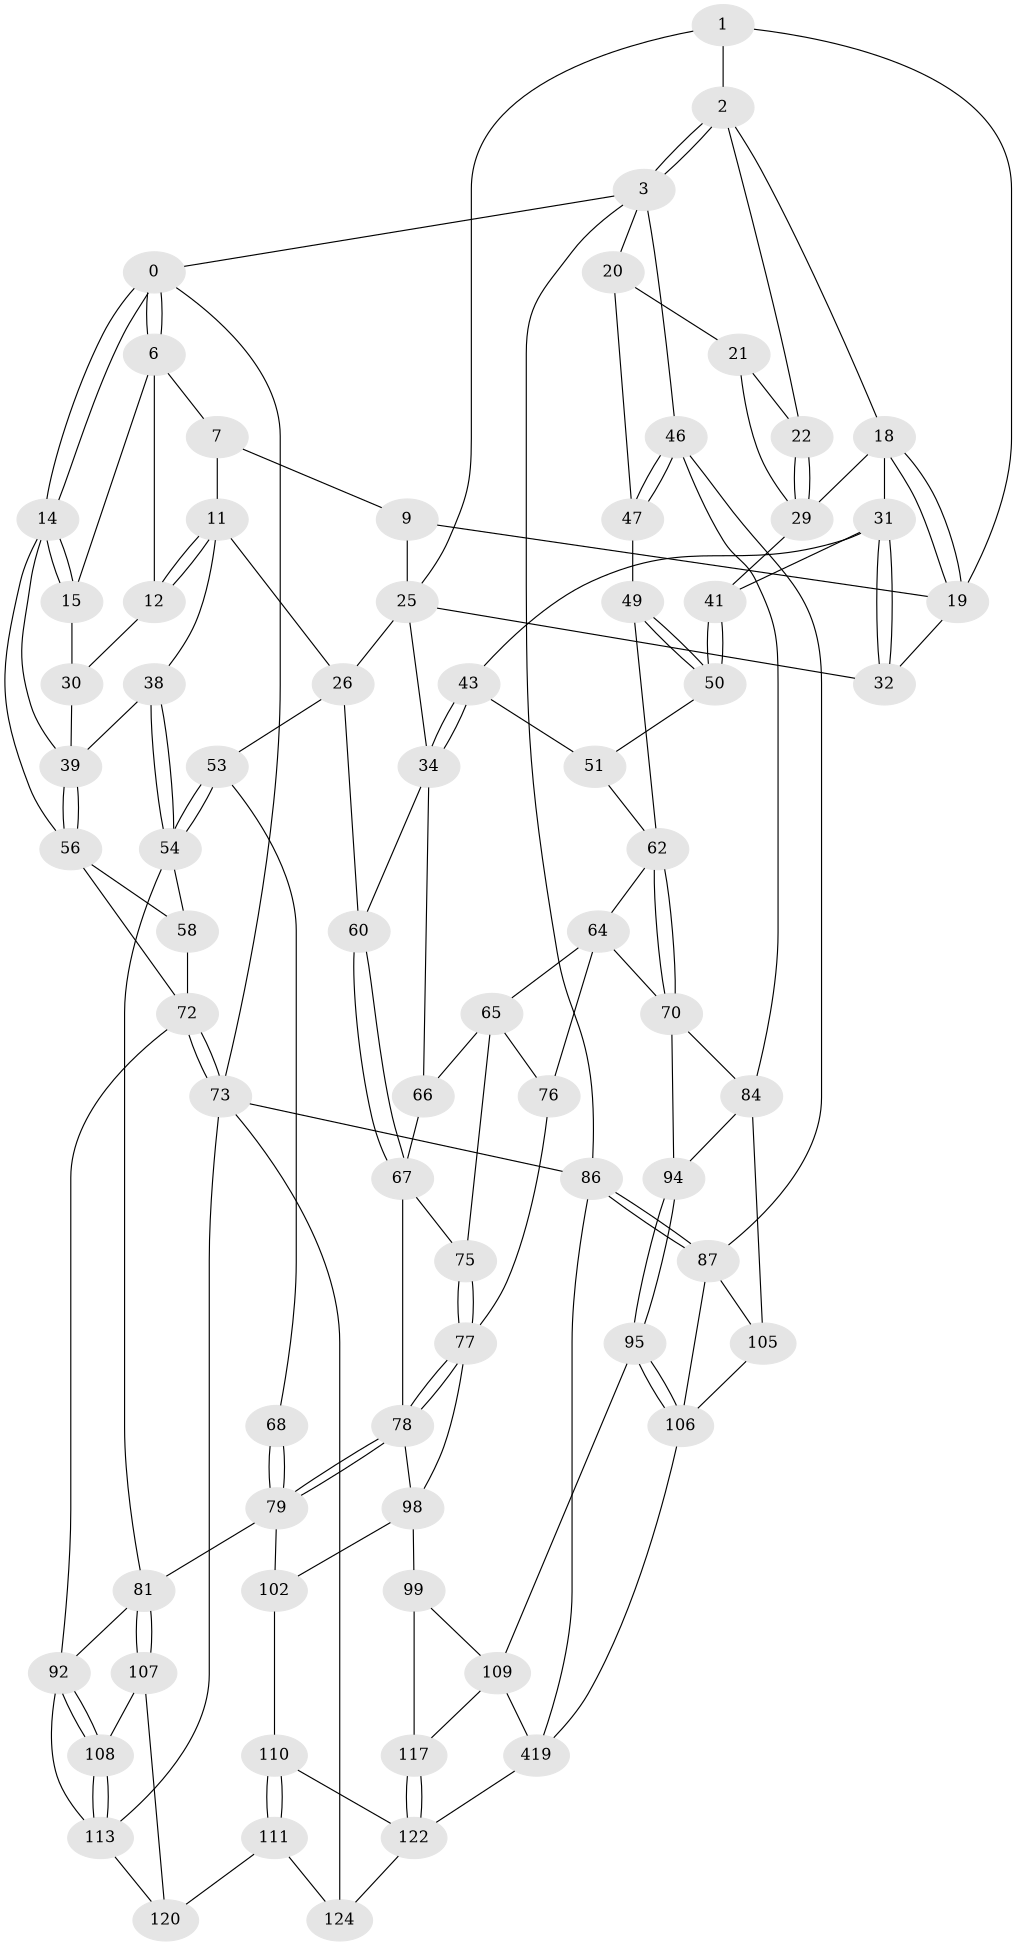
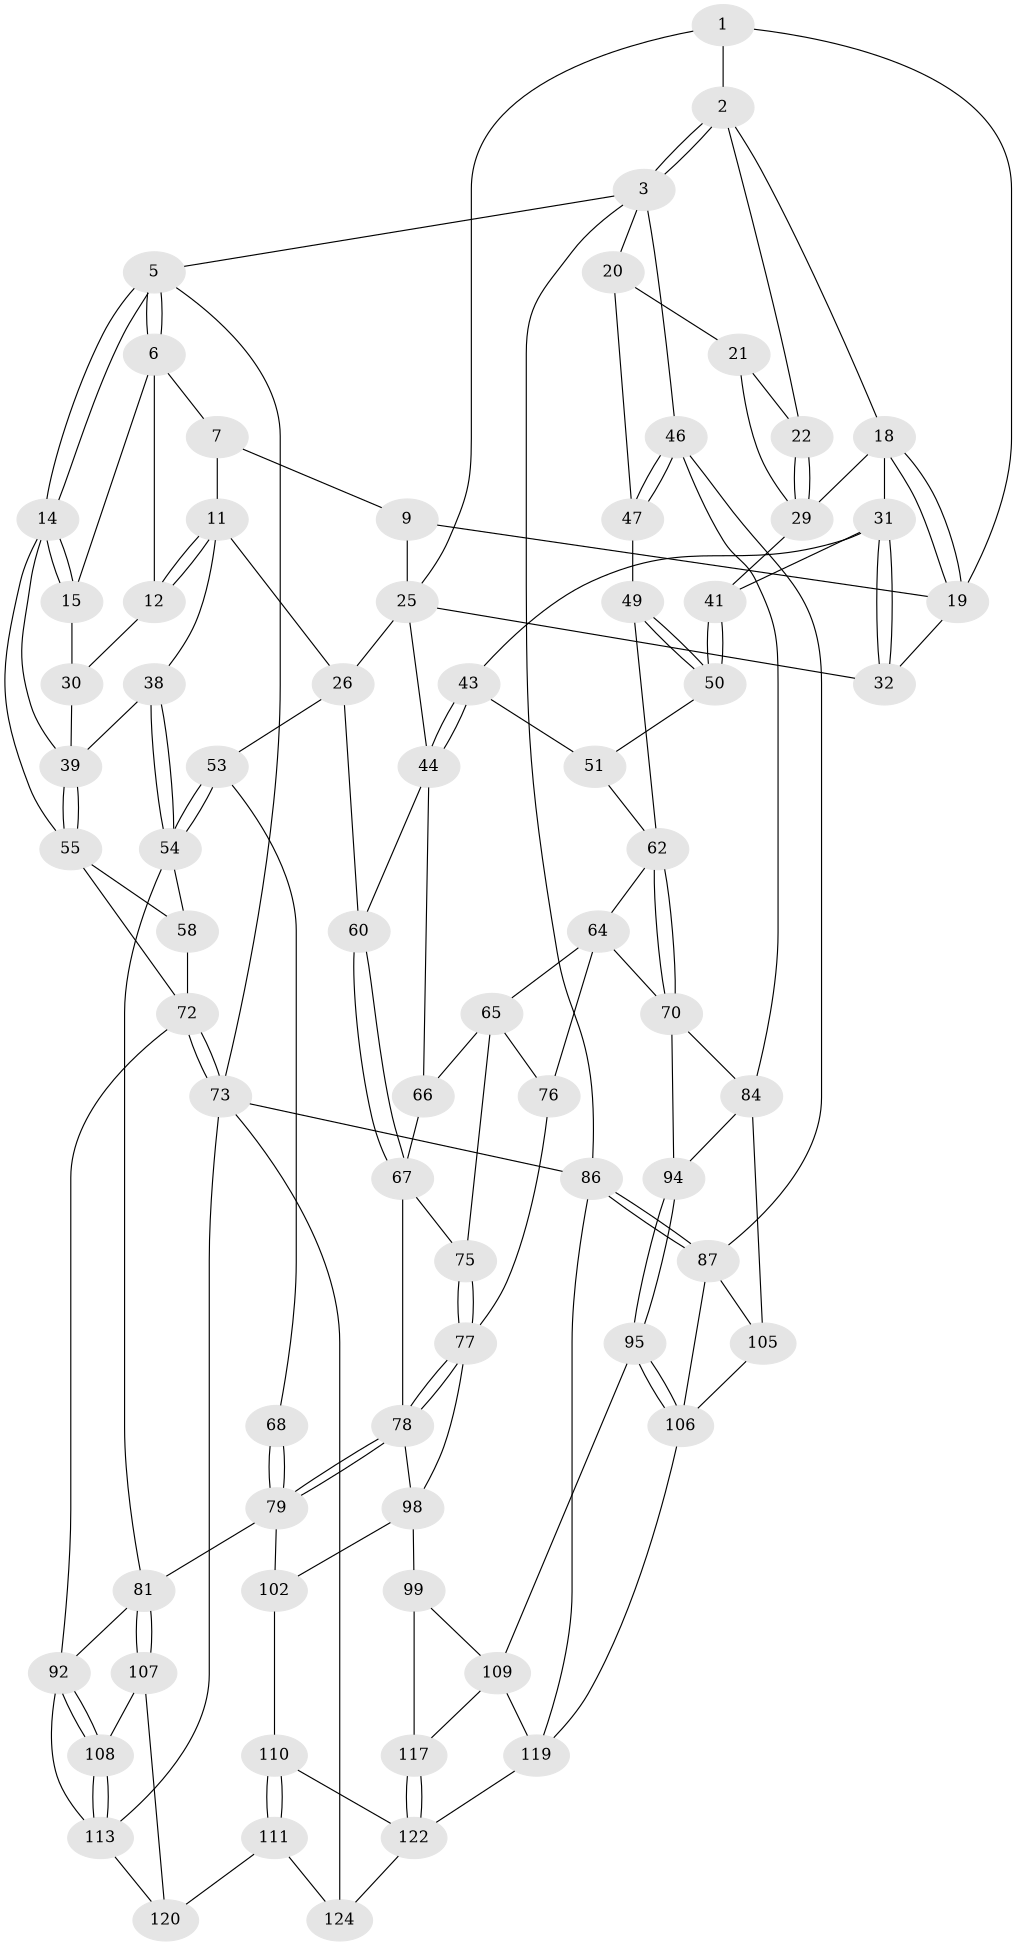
(154, 272) -> (154, 272)
(429, 767) -> (429, 767)
(71, 849) -> (71, 849)
(537, 1756) -> (537, 1756)
